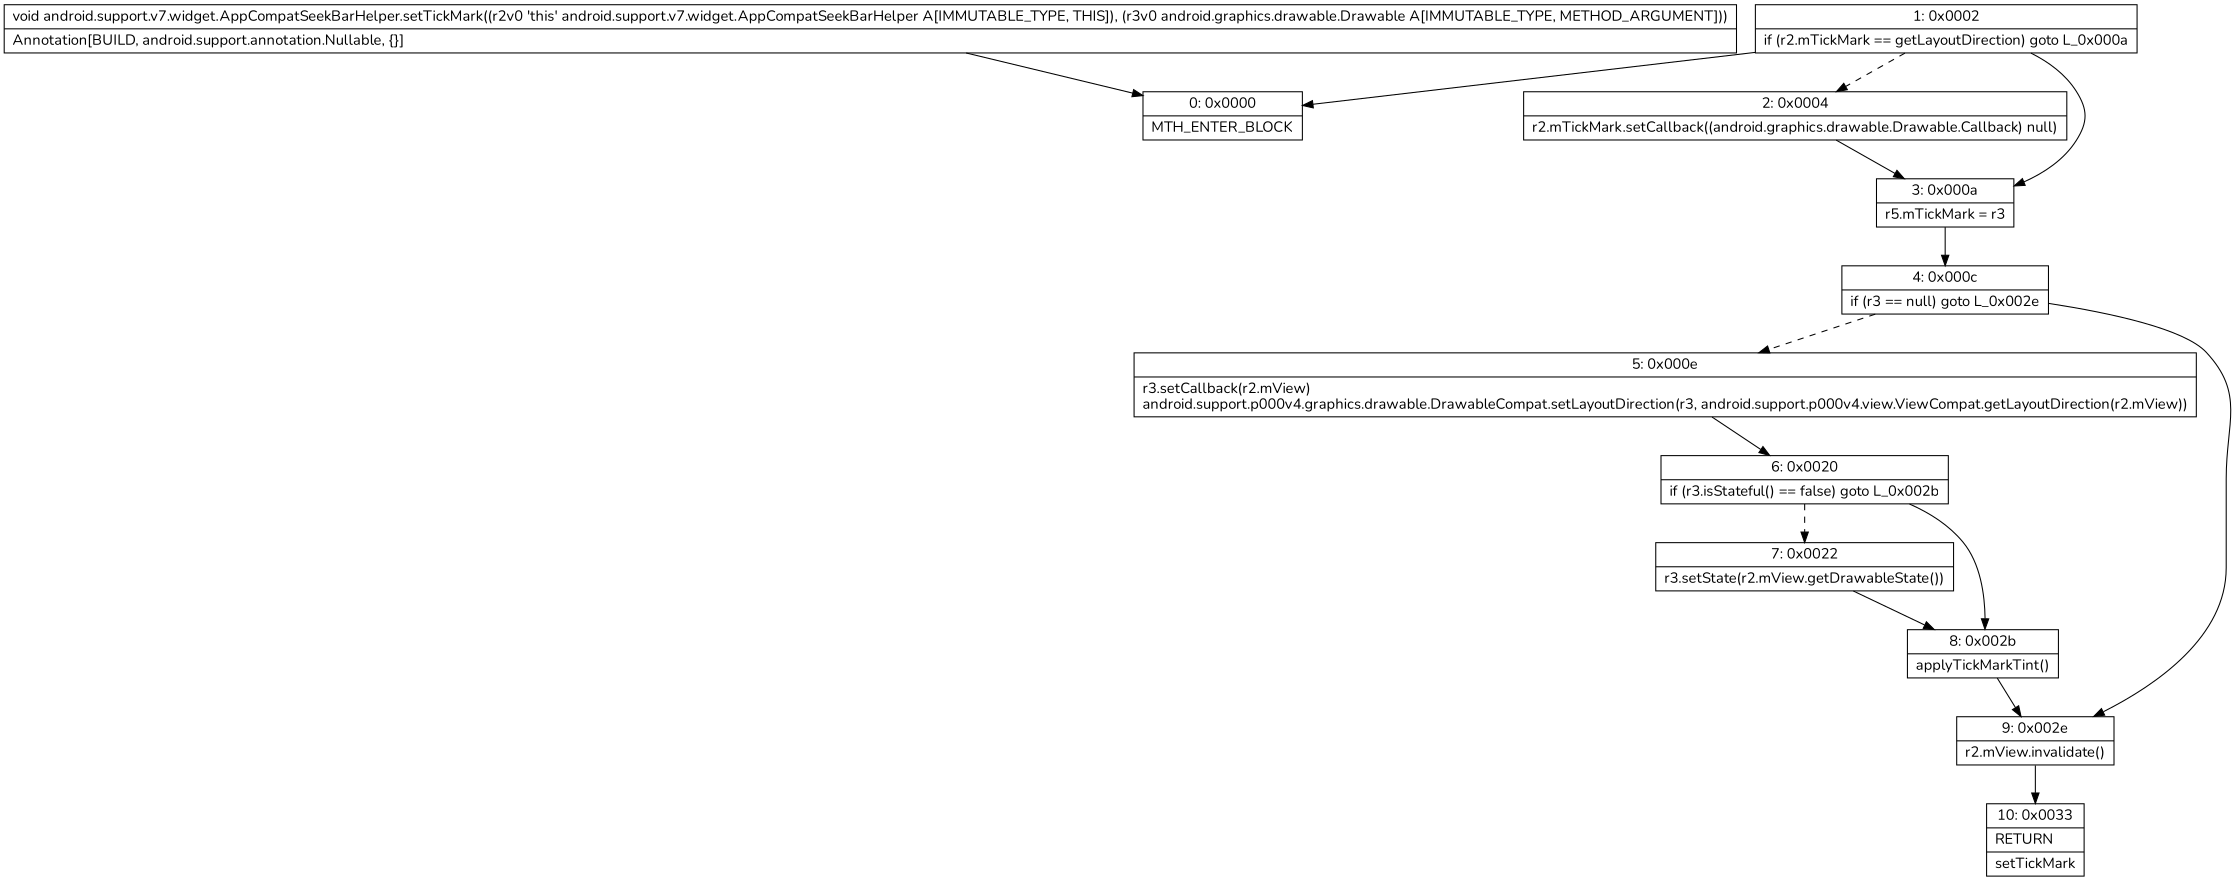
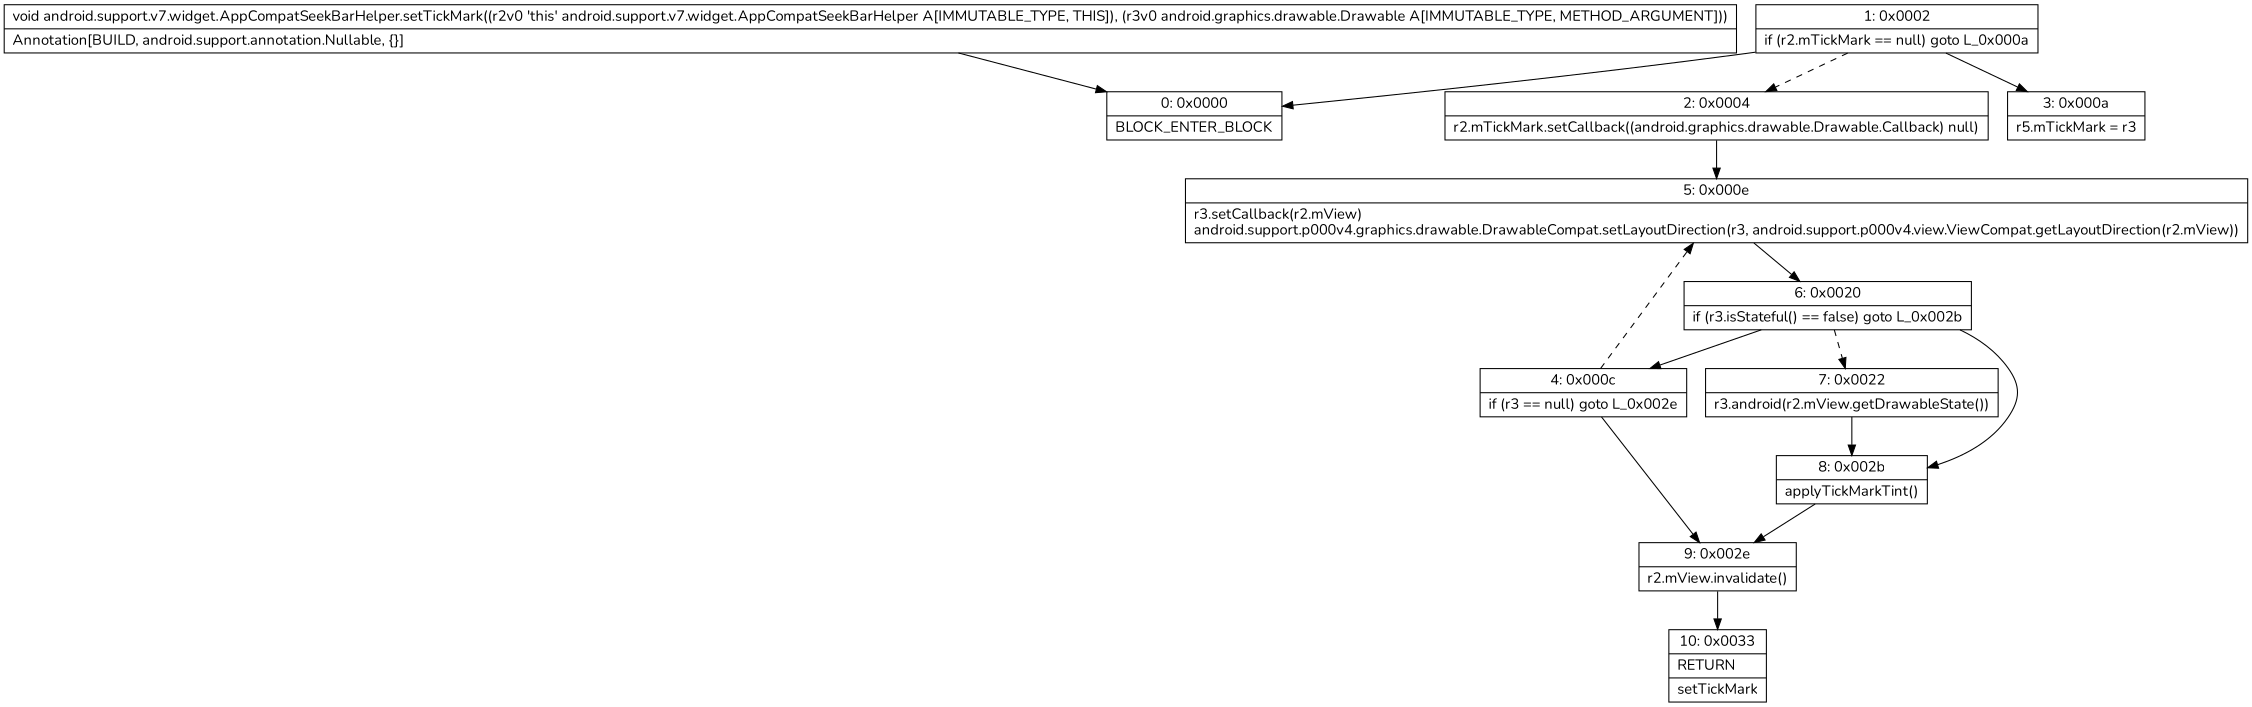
(1946, 40) -> (1897, 40)
(1223, 127) -> (1194, 127)
(1866, 157) -> (1717, 154)
(1945, 241) -> (1710, 347)
(1805, 578) -> (1852, 404)
